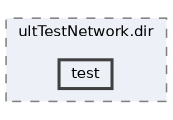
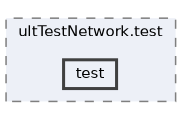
(86, 33) -> (91, 33)
